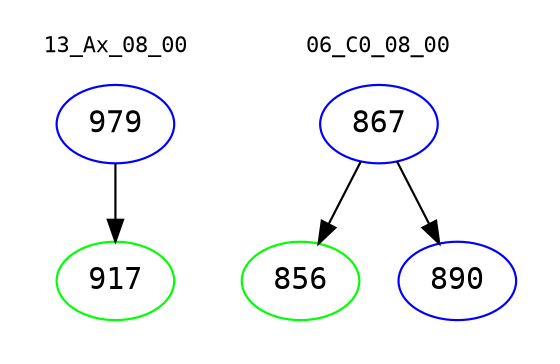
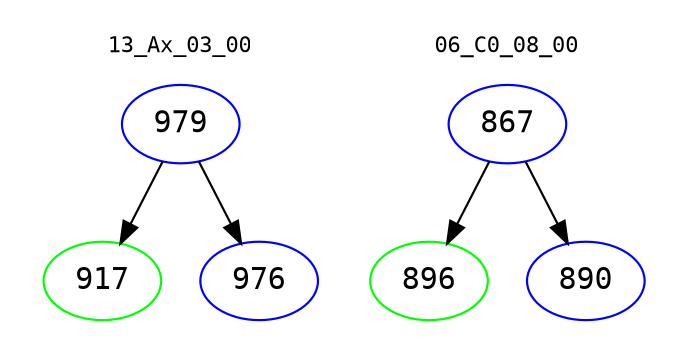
(117, 47) -> (181, 47)
none -> (259, 281)
(301, 281) -> (429, 281)
